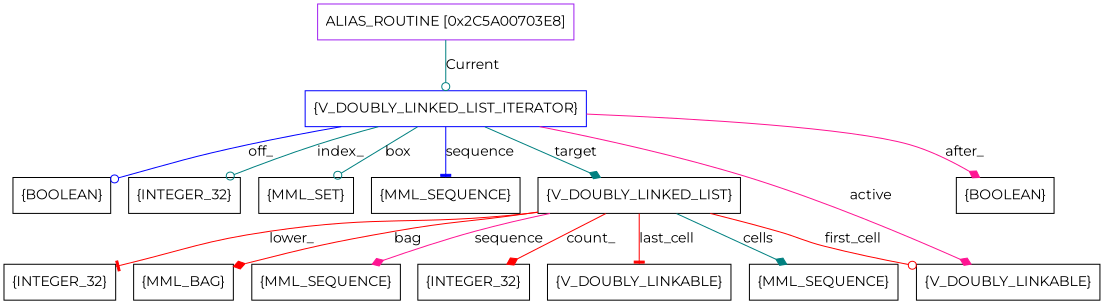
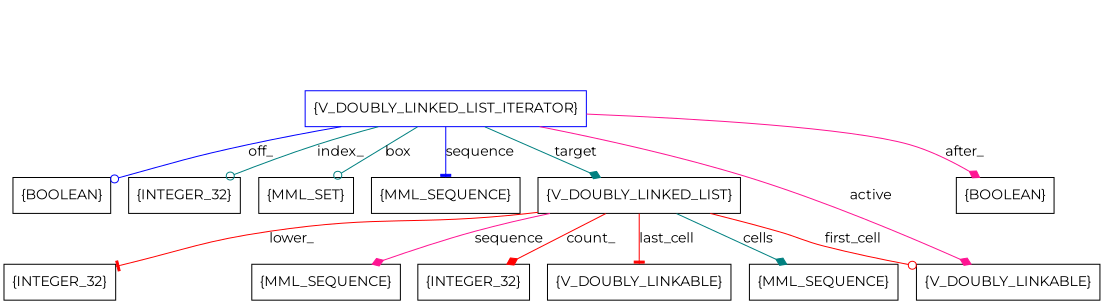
(446, 22) -> none
(183, 282) -> none
